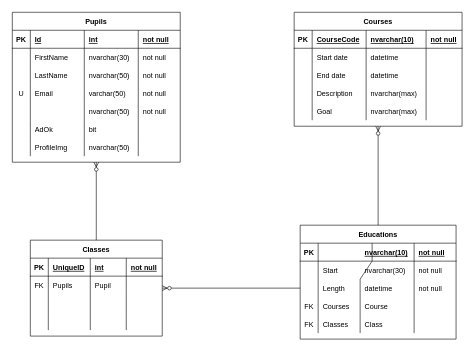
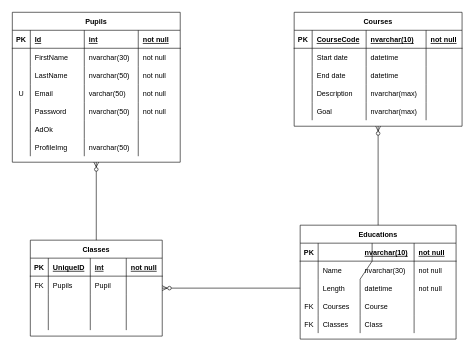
none -> (57, 111)
(111, 129) -> none
(333, 271) -> (331, 271)
